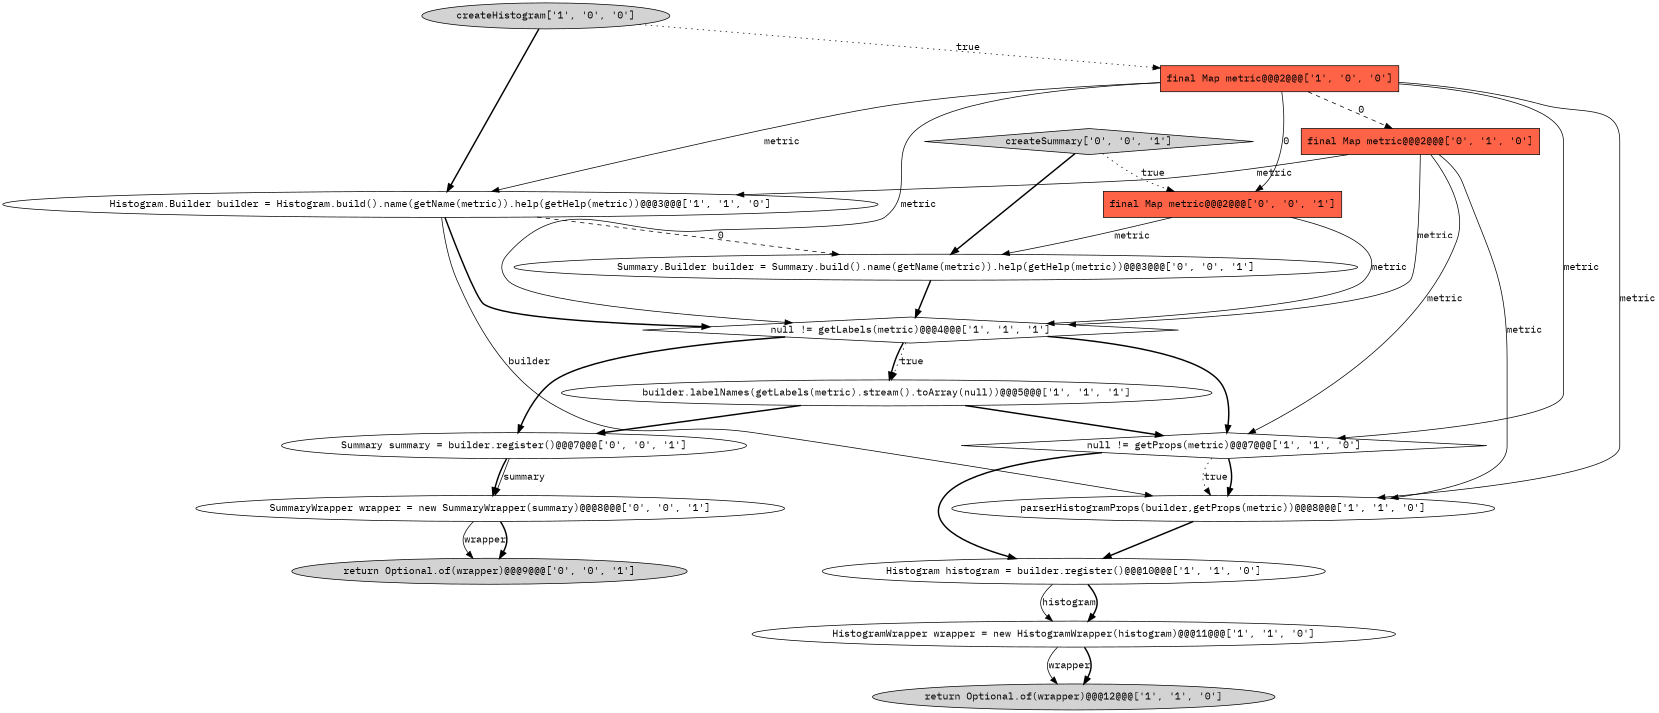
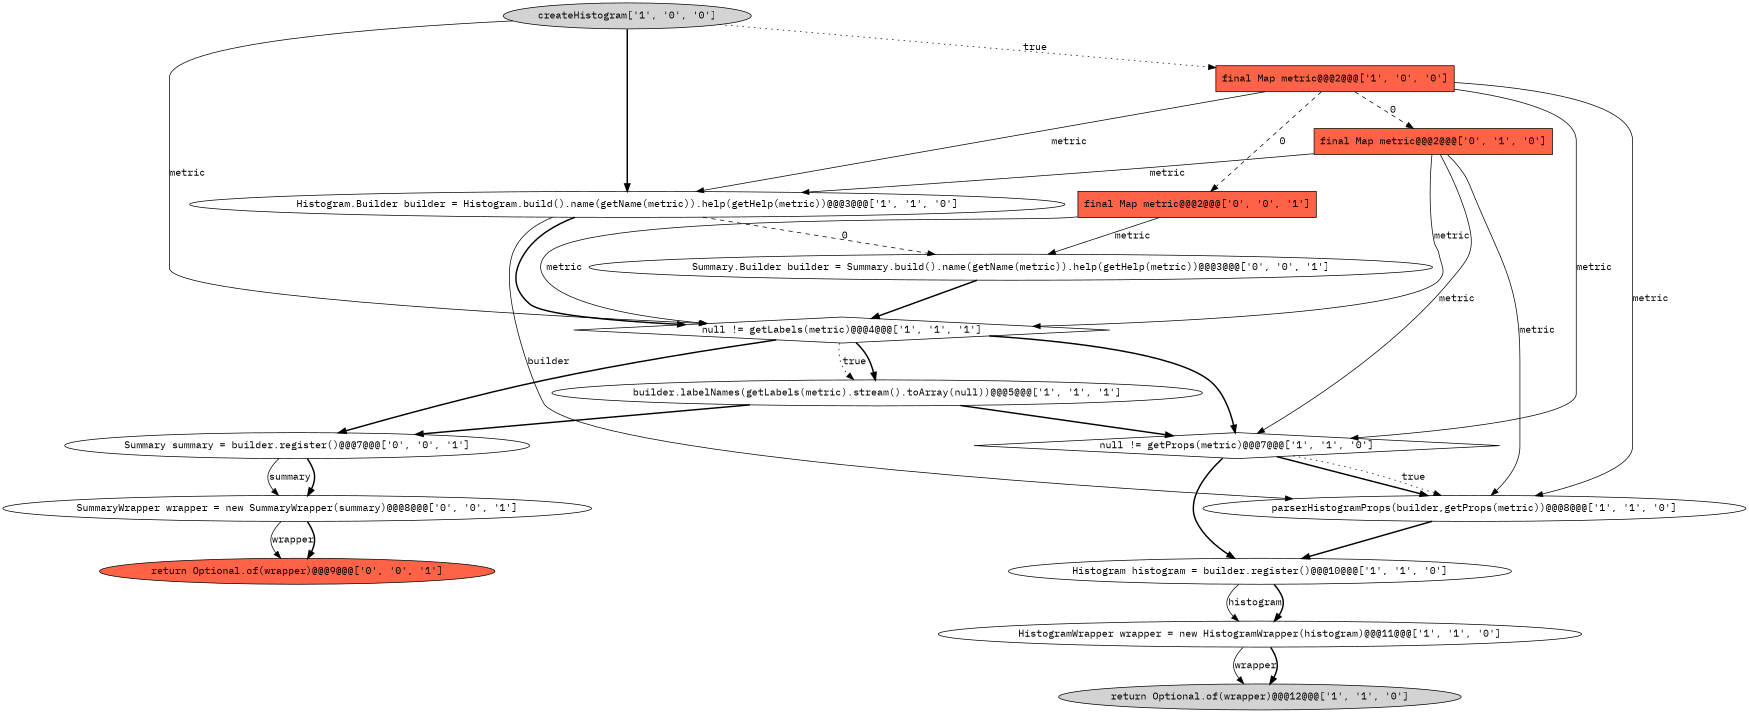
(1089, 142) -> none
(1282, 142) -> (1269, 139)
(709, 230) -> (169, 264)
(489, 571) -> (297, 571)
